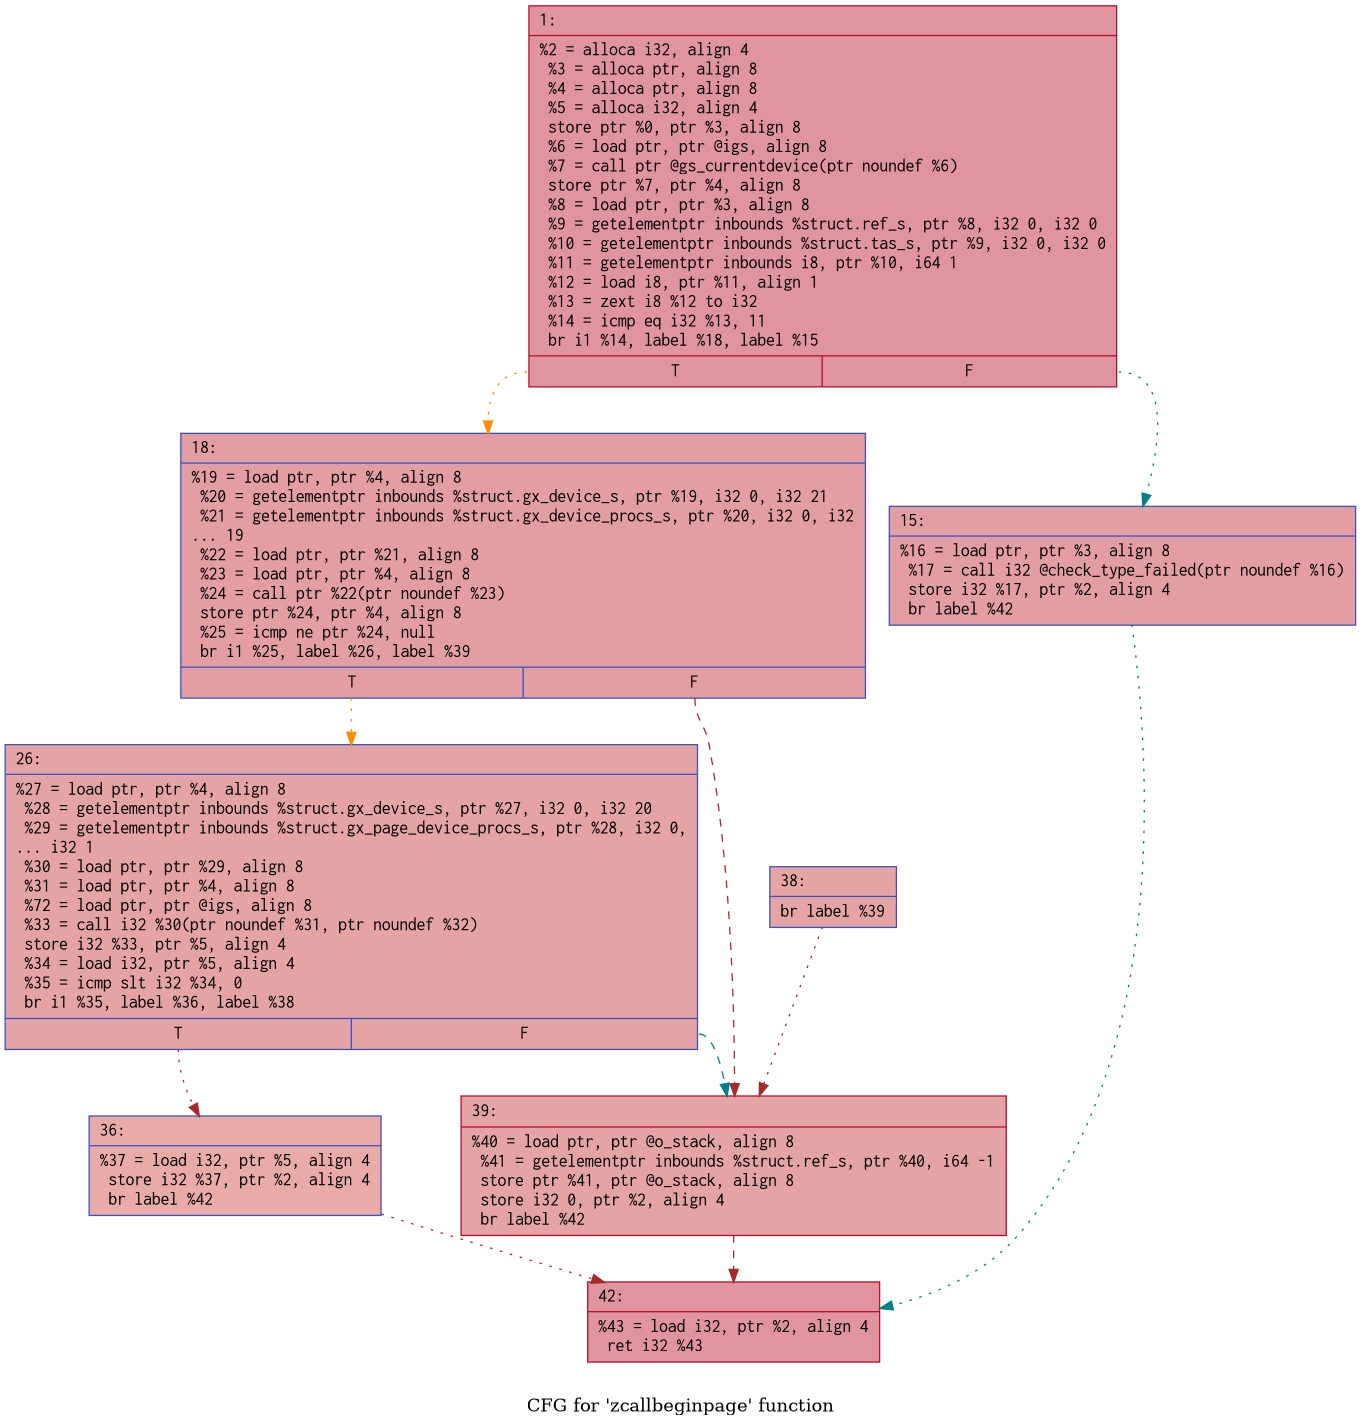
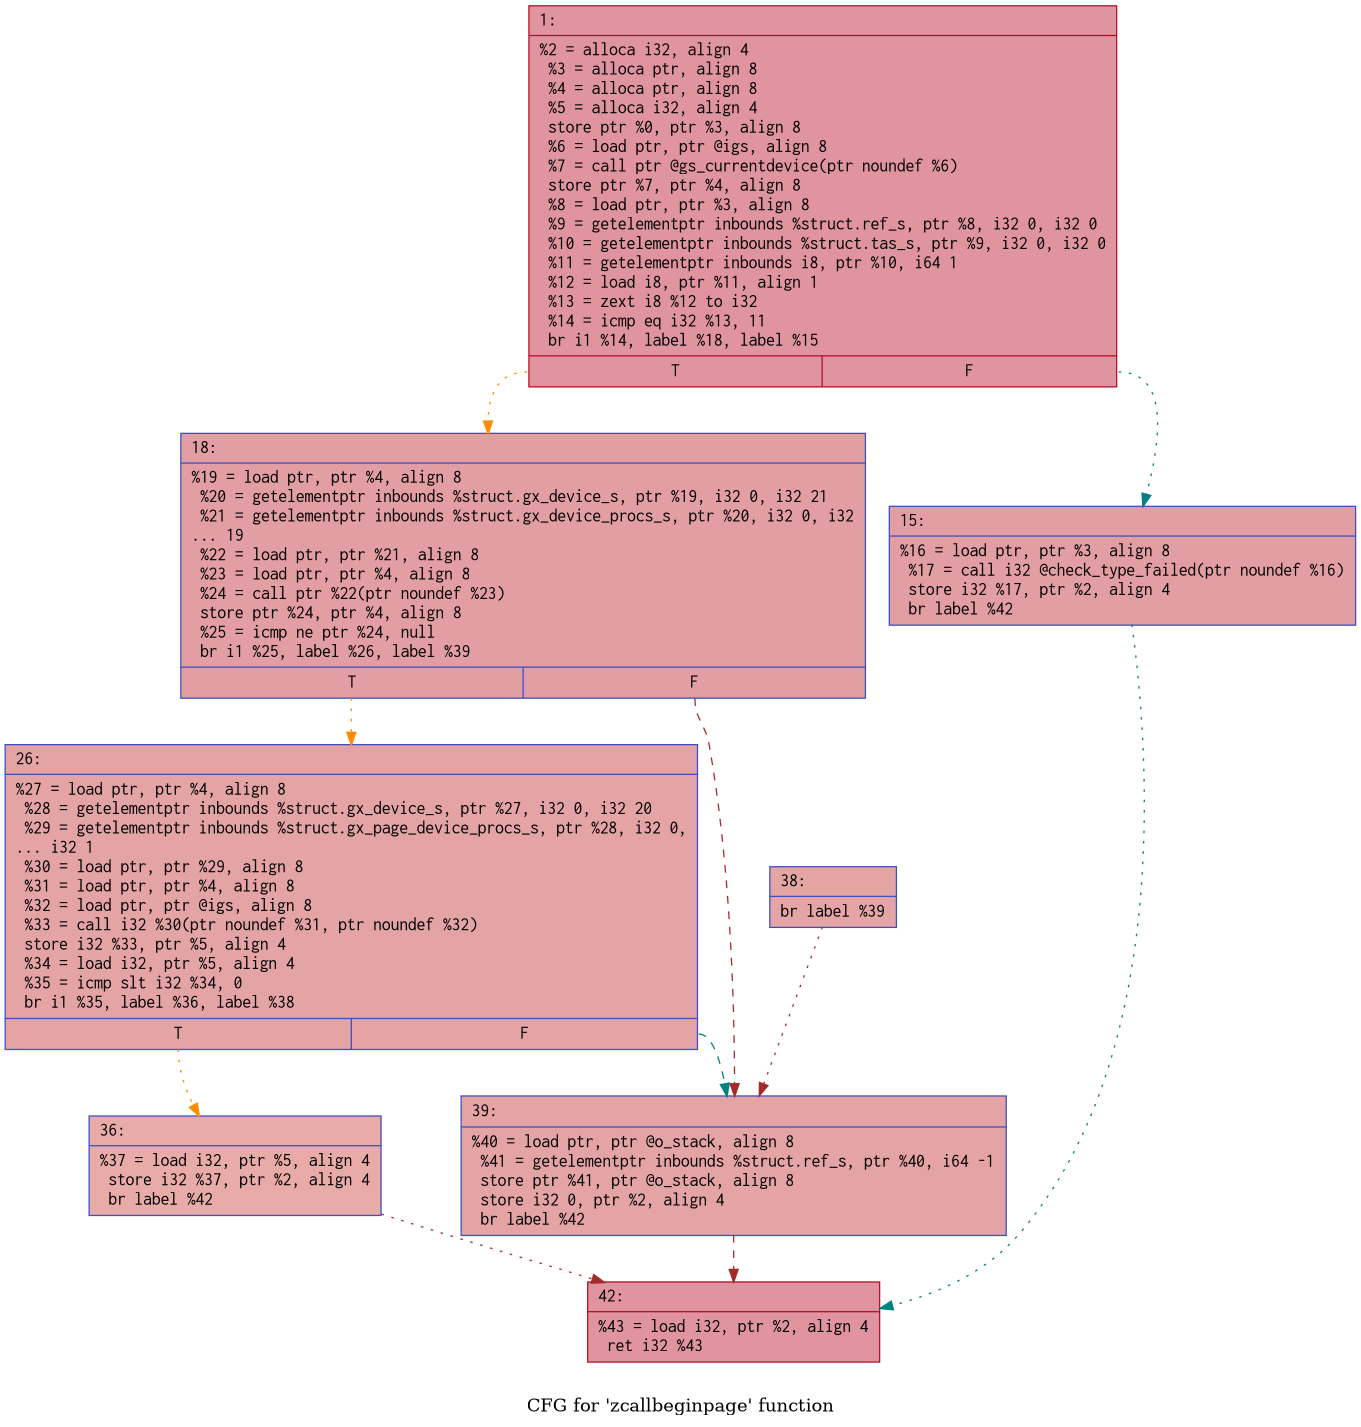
(164, 905) -> (164, 905)
(183, 1078) -> (183, 1078)
(734, 1166) -> (734, 1166)
